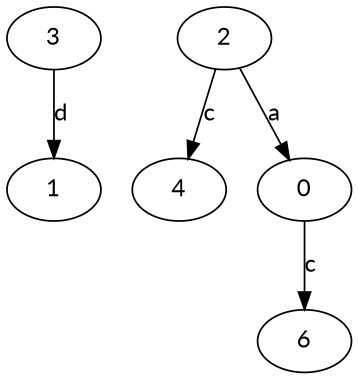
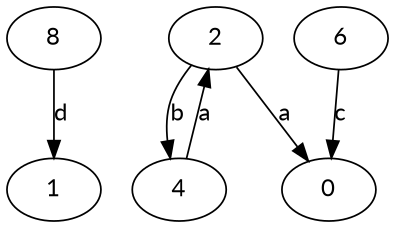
(54, 38) -> (54, 38)
(210, 114) -> (178, 114)
none -> (195, 122)
(305, 257) -> (336, 105)
